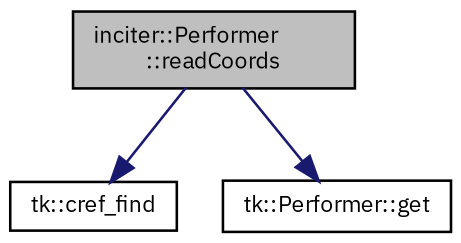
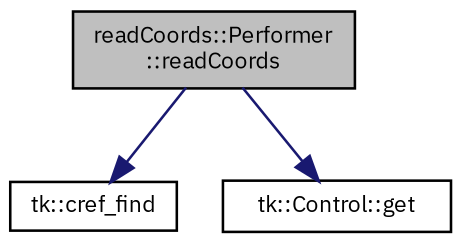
(214, 50) -> (214, 50)
(337, 206) -> (337, 206)
